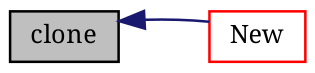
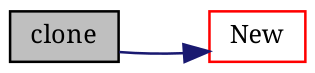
(177, 20) -> (151, 54)
